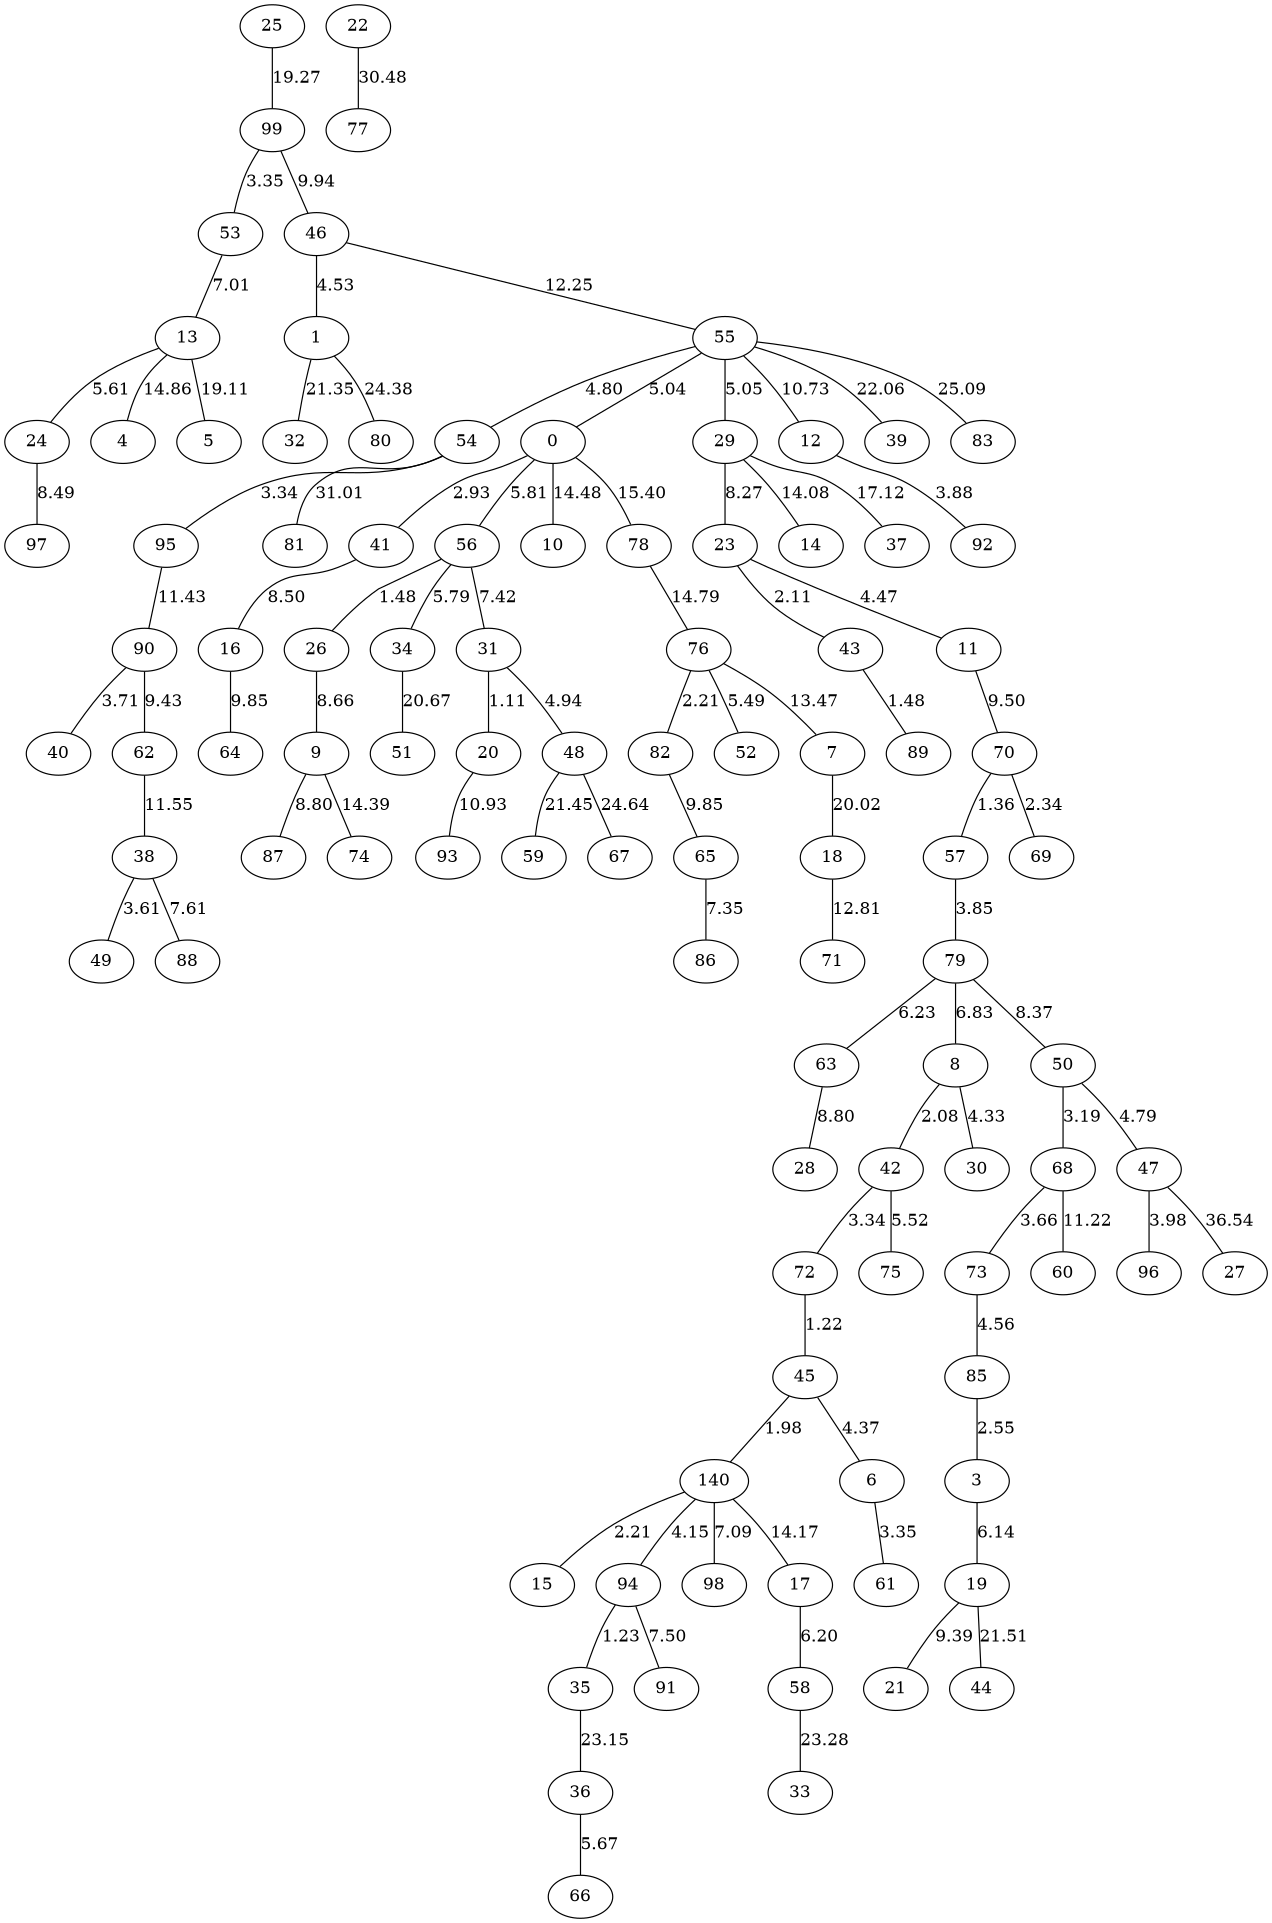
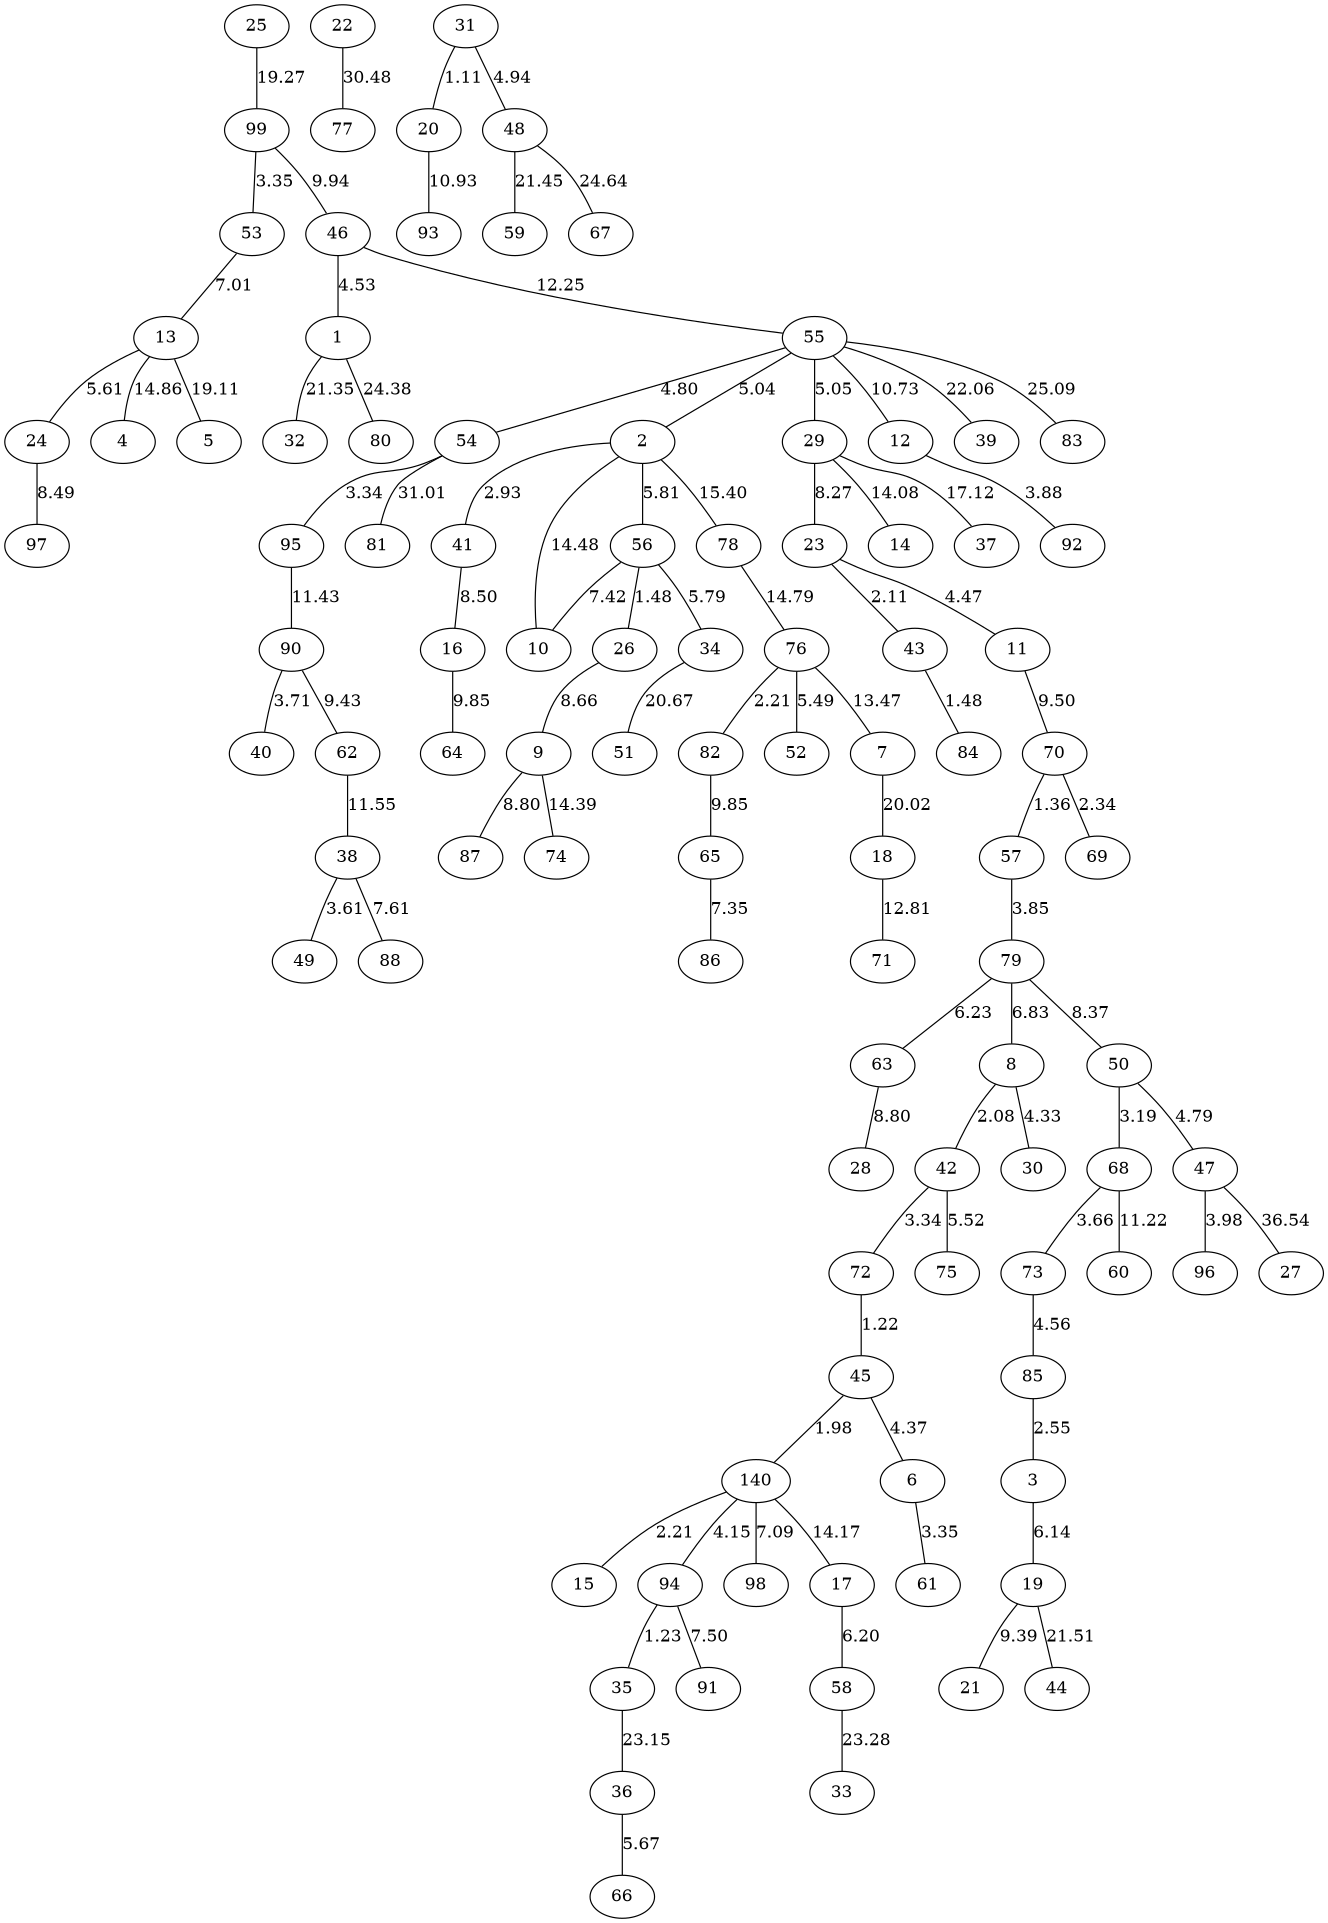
(553, 442) -> (643, 442)
(478, 598) -> (584, 594)
(919, 754) -> (969, 754)
